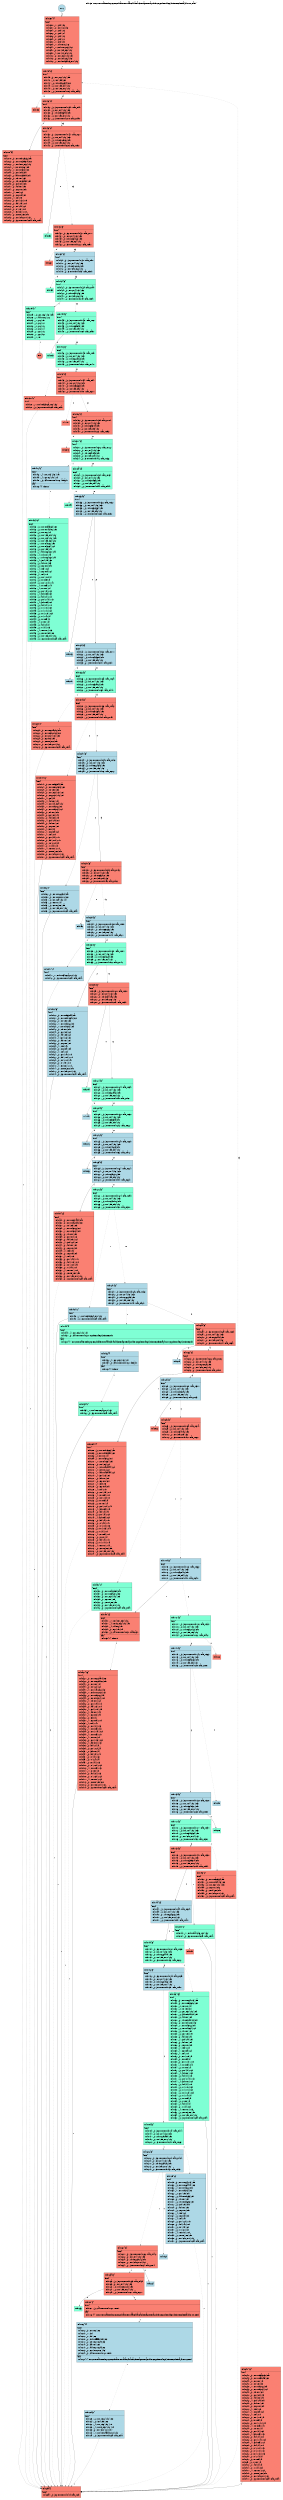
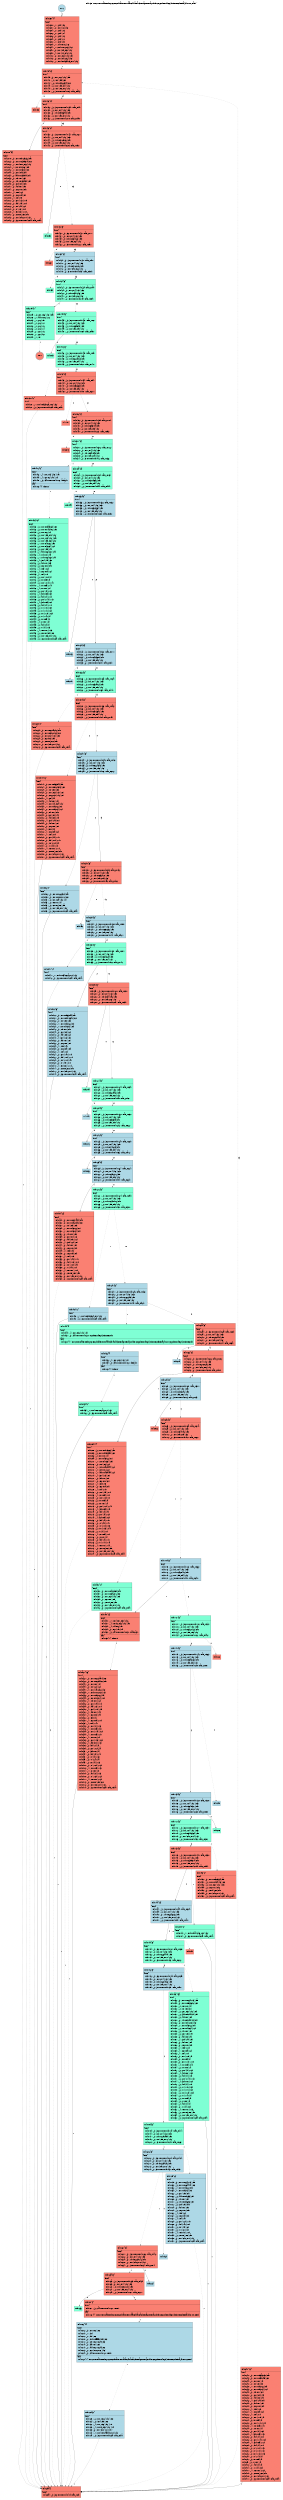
(40, 356) -> (40, 356)
